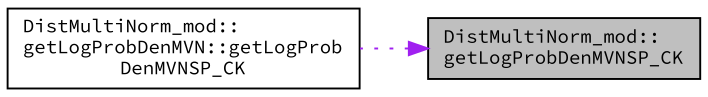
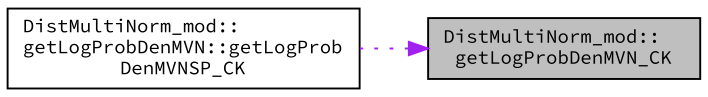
(564, 49) -> (564, 49)
